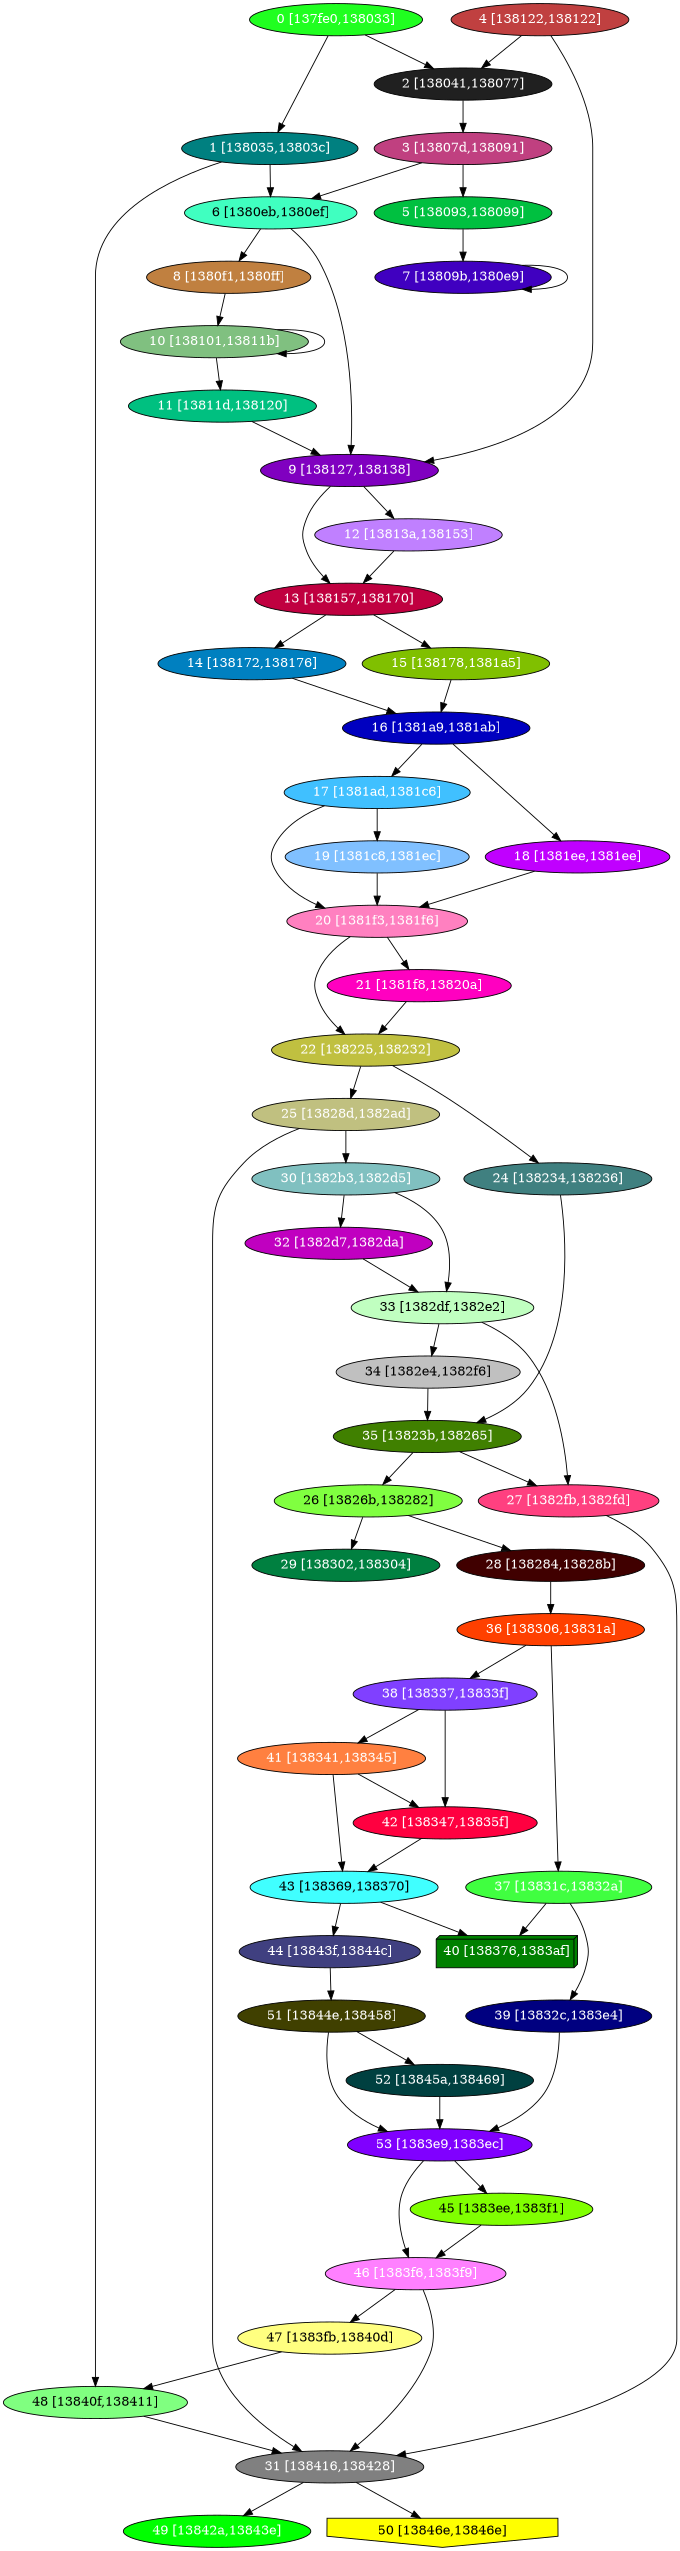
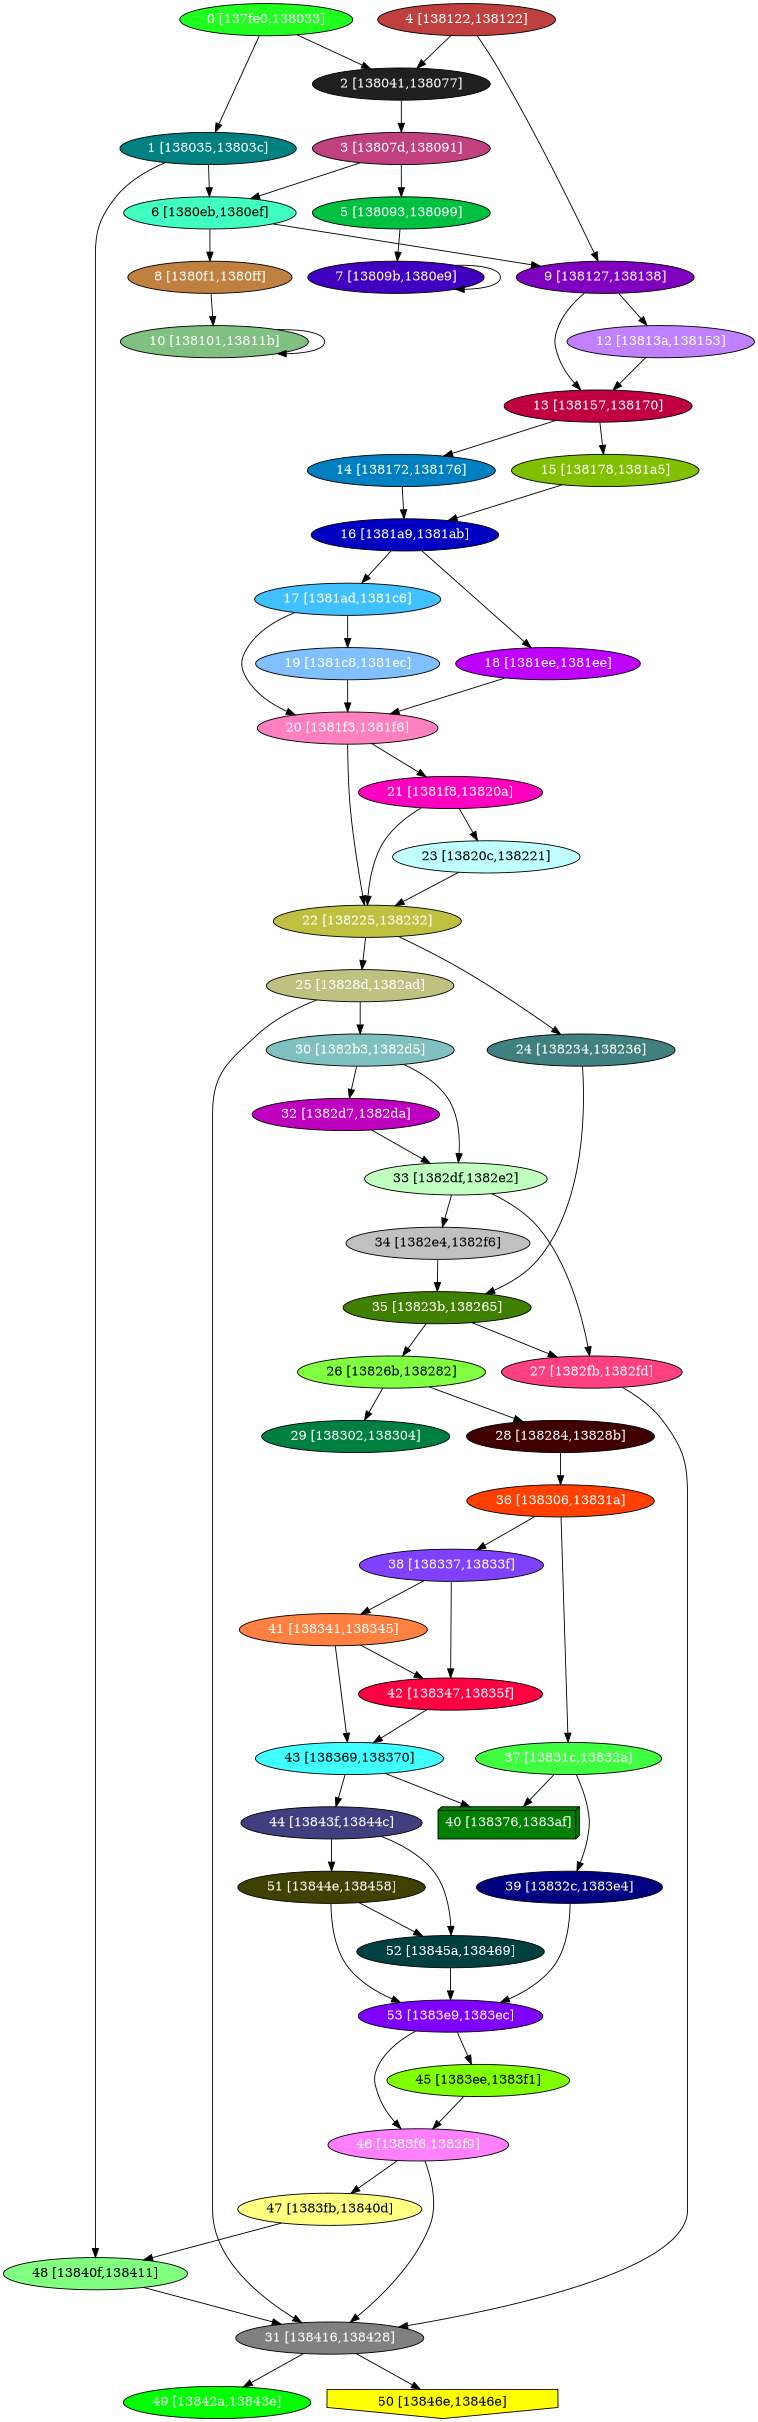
(222, 406) -> none
none -> (486, 857)
none -> (432, 1869)
